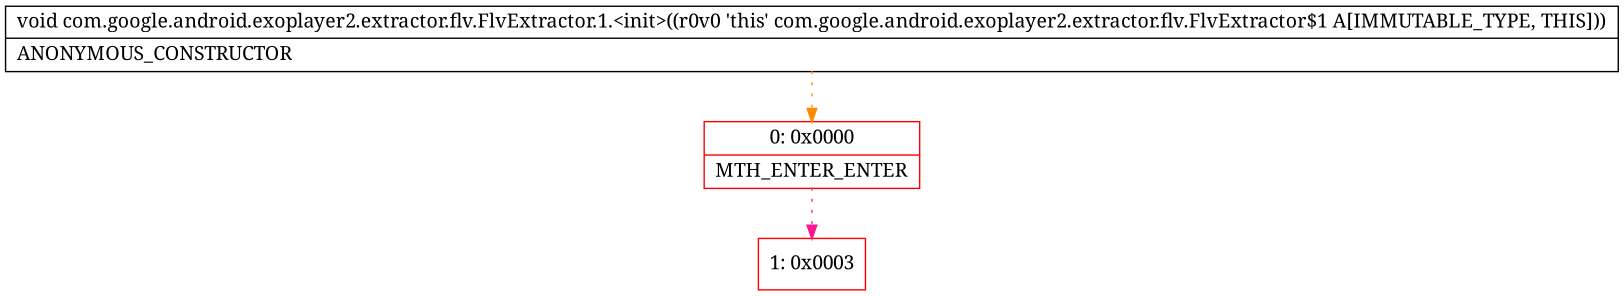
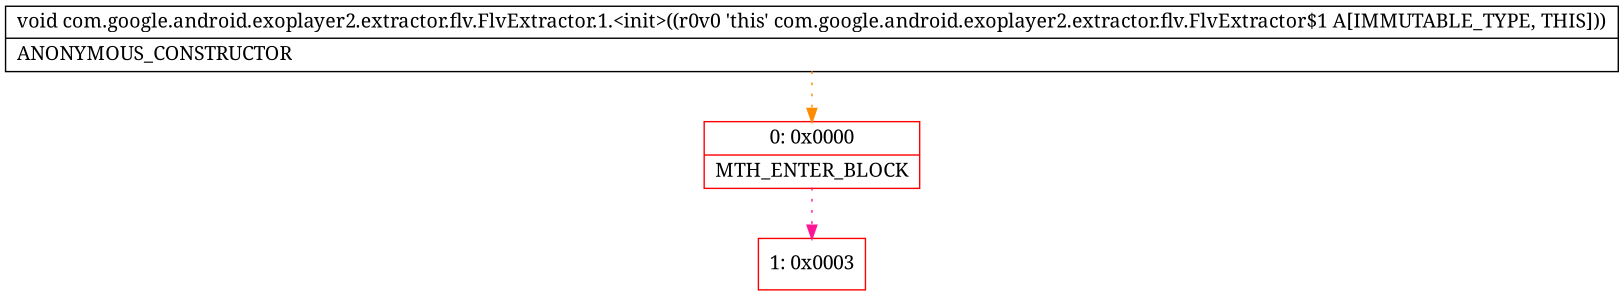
(812, 171) -> (812, 171)
